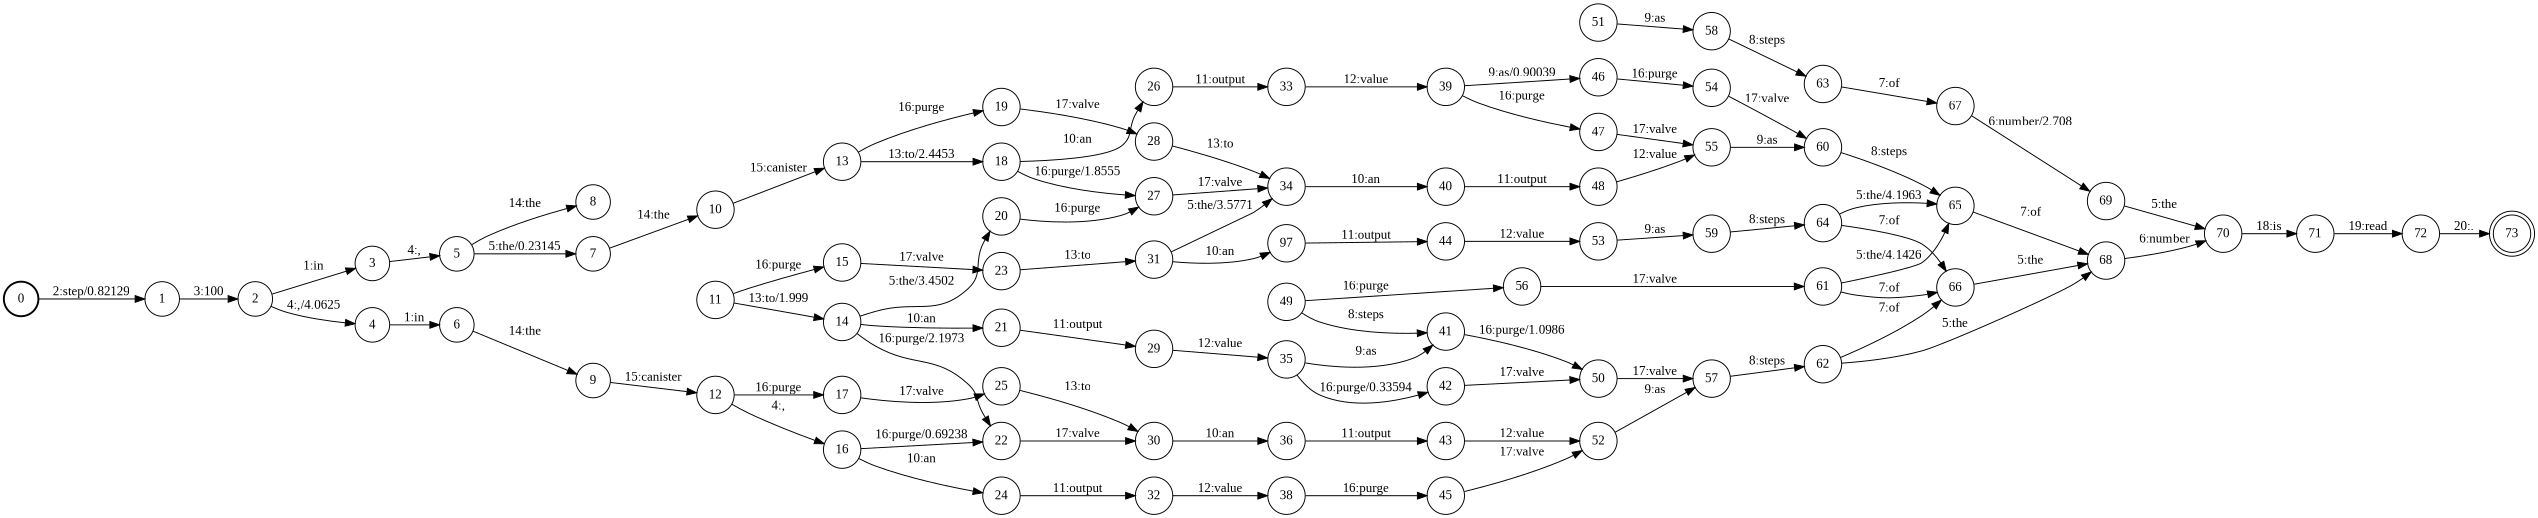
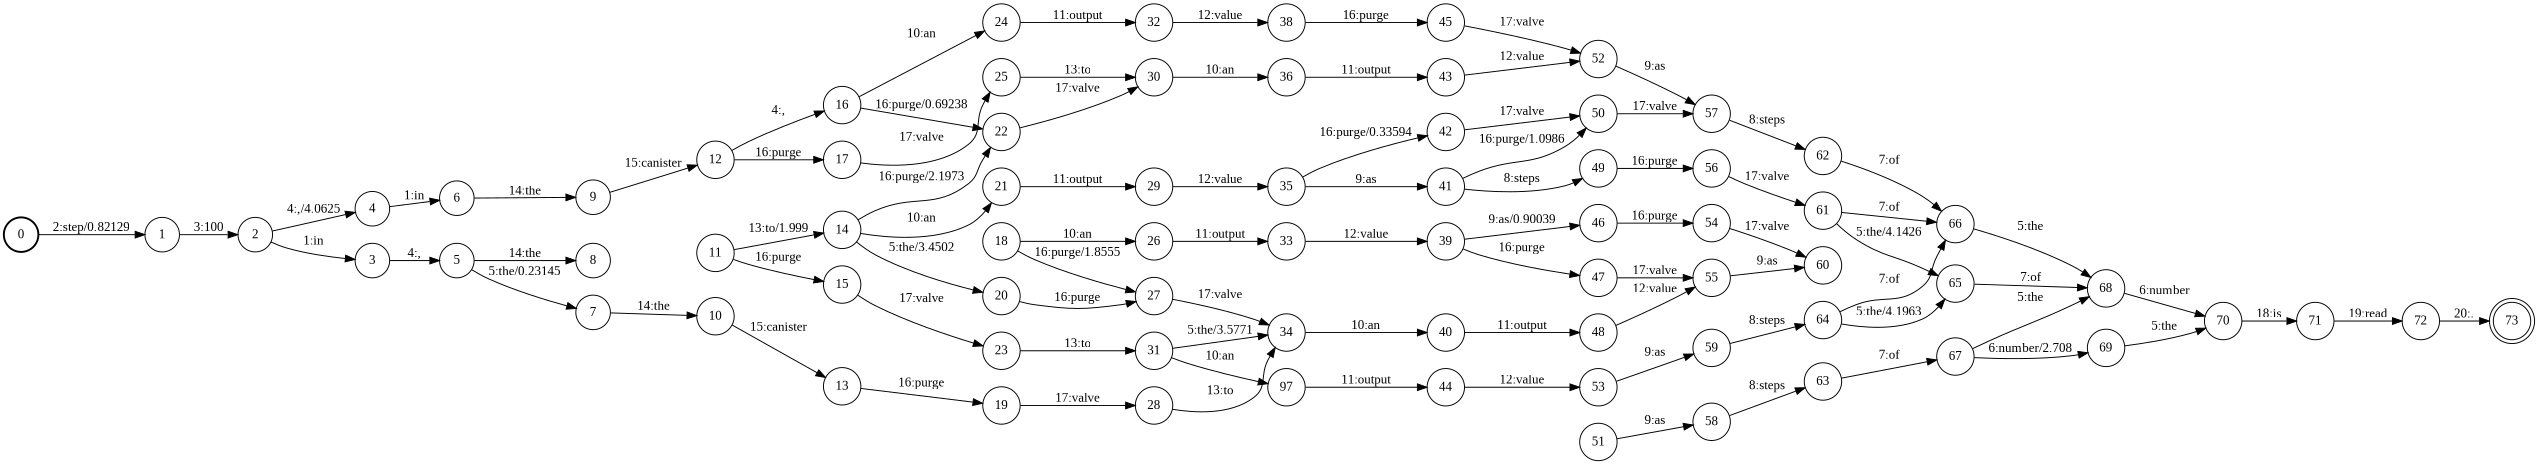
(917, 162) -> none
(1887, 169) -> none
(1358, 330) -> (1519, 192)
(1967, 333) -> (2027, 325)
